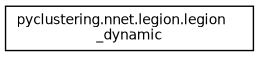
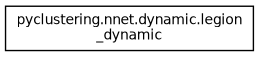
(129, 28) -> (129, 28)
